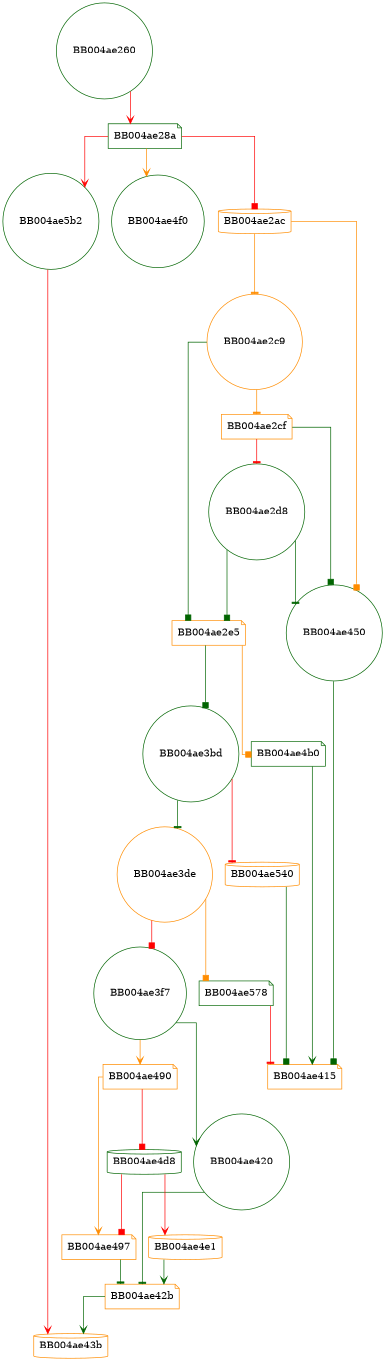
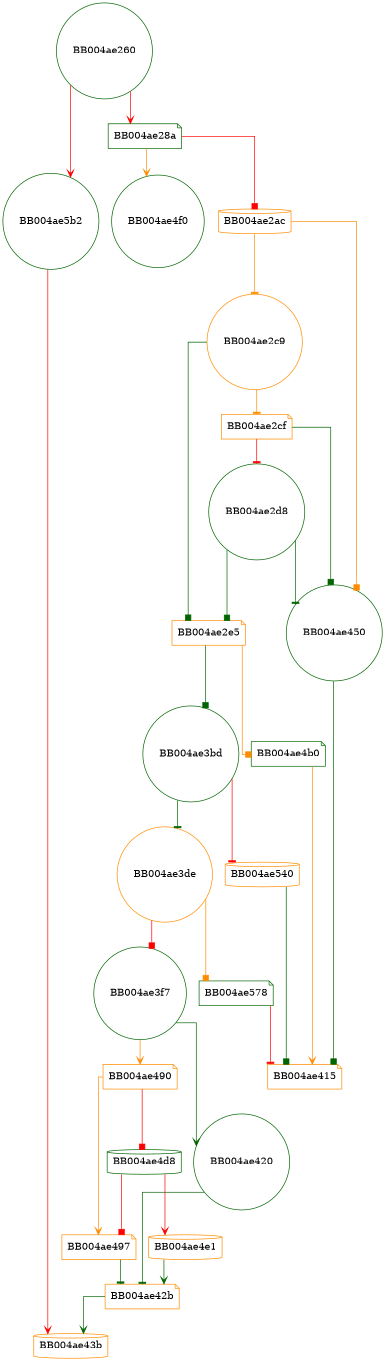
(85, 147) -> (71, 128)
(312, 912) -> (312, 912)
